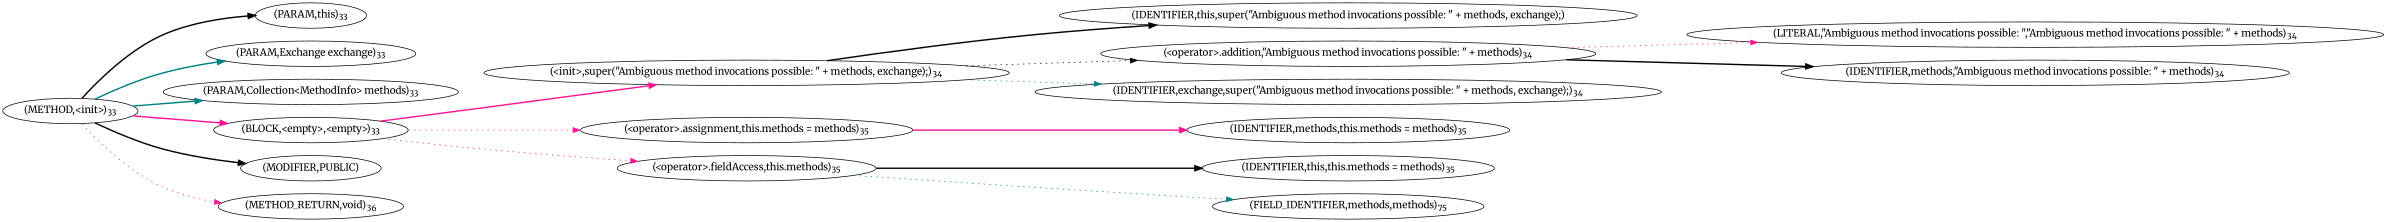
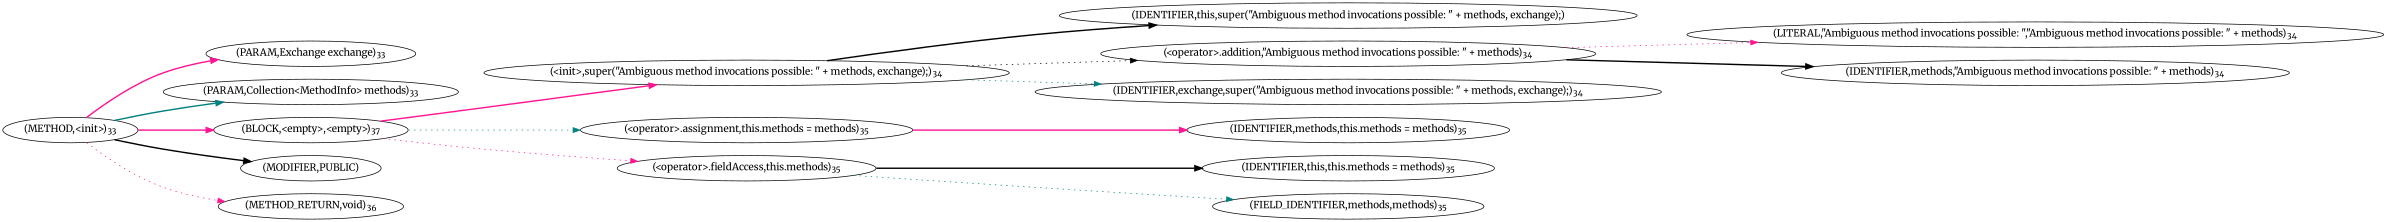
(311, 16) -> none
(155, 75) -> (145, 81)
(376, 129) -> (376, 129)
(491, 130) -> (491, 130)
(1442, 205) -> (1442, 205)
